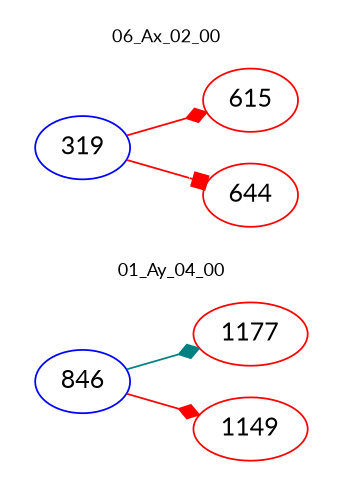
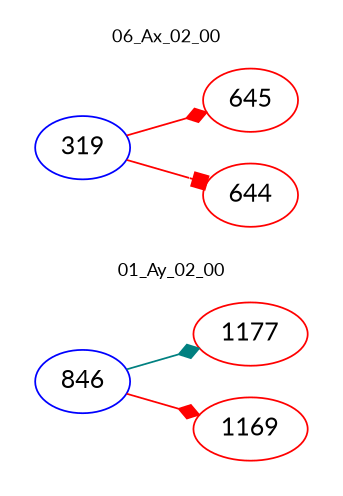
(251, 100) -> (251, 100)
(171, 272) -> (171, 272)
(251, 429) -> (251, 429)
